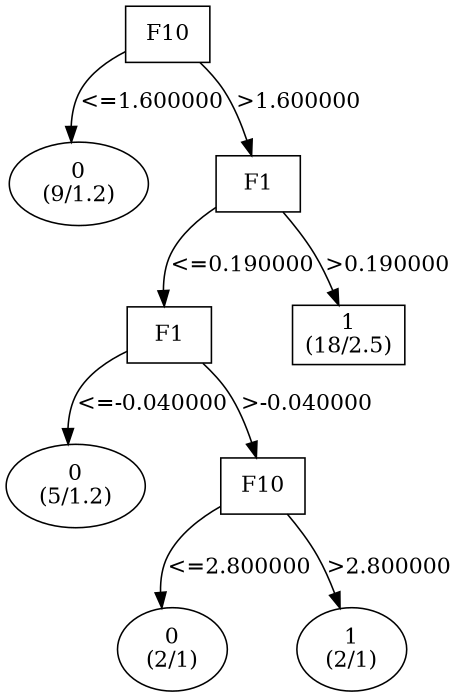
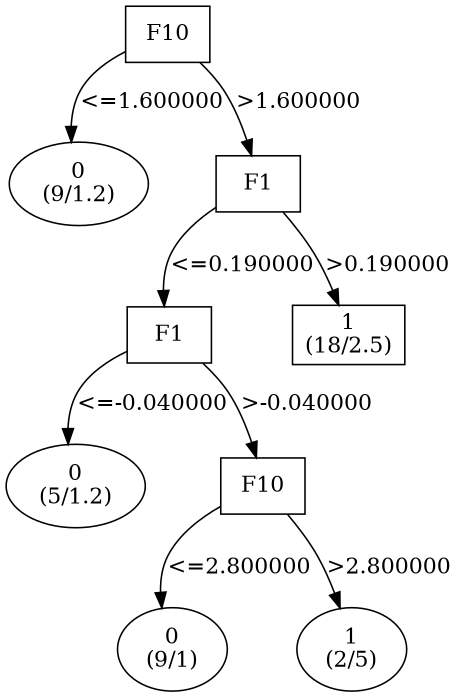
(172, 649) -> (172, 649)
(352, 649) -> (352, 649)
